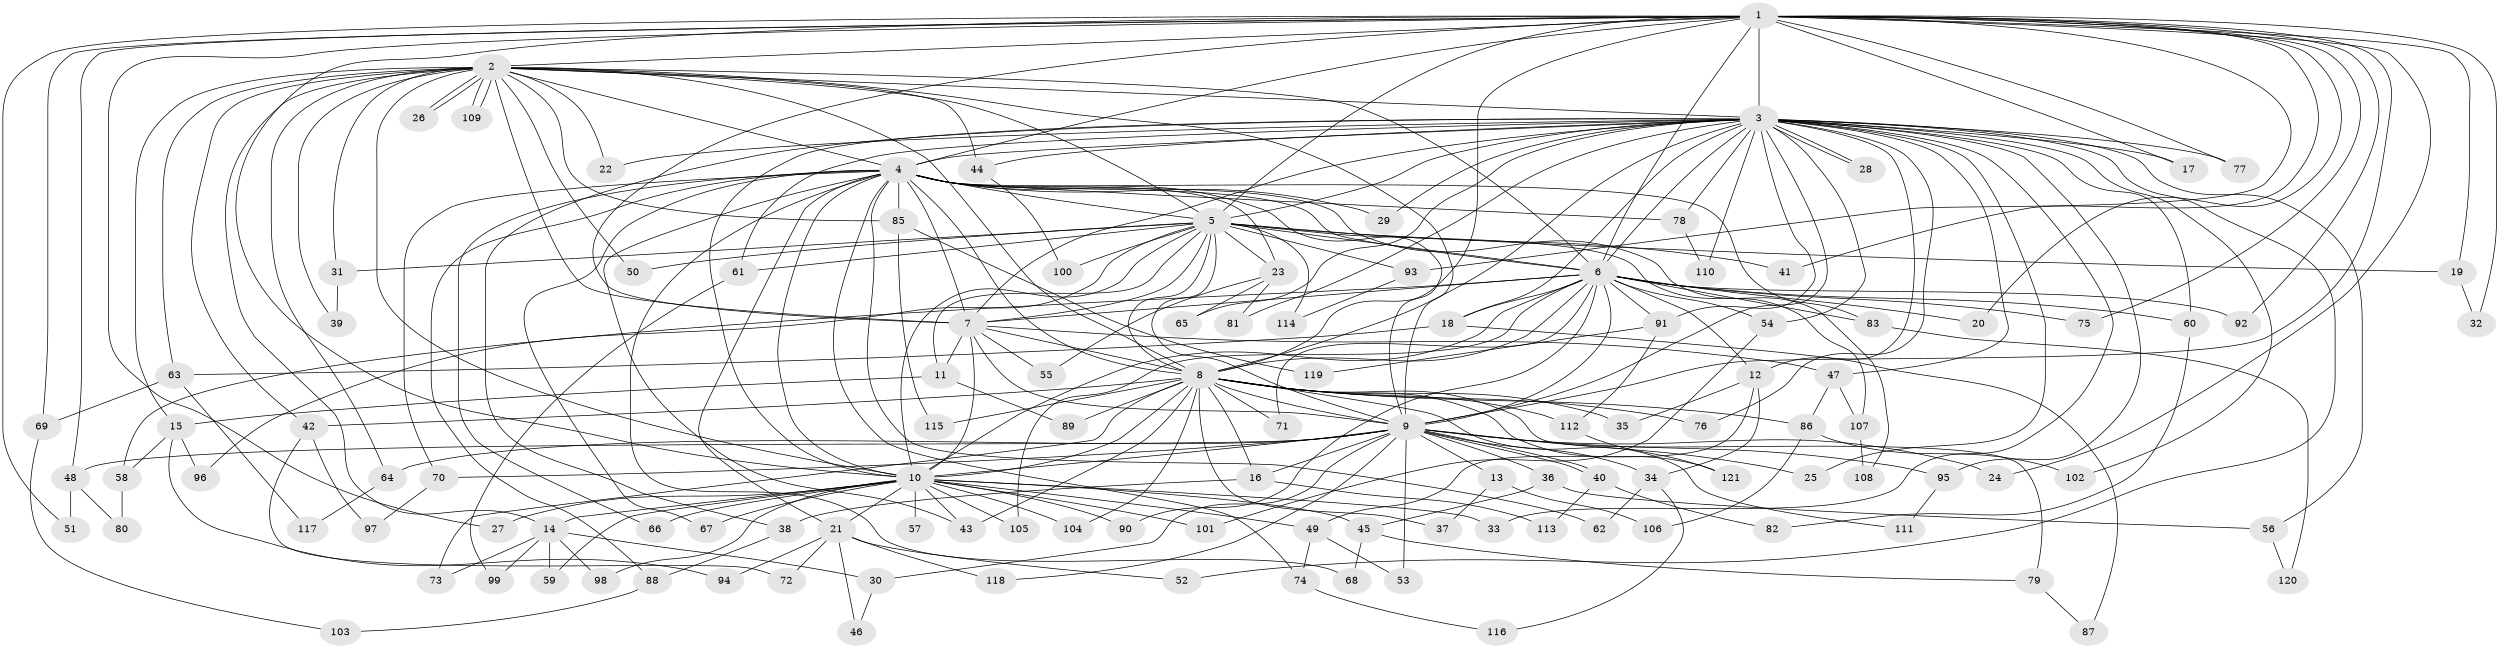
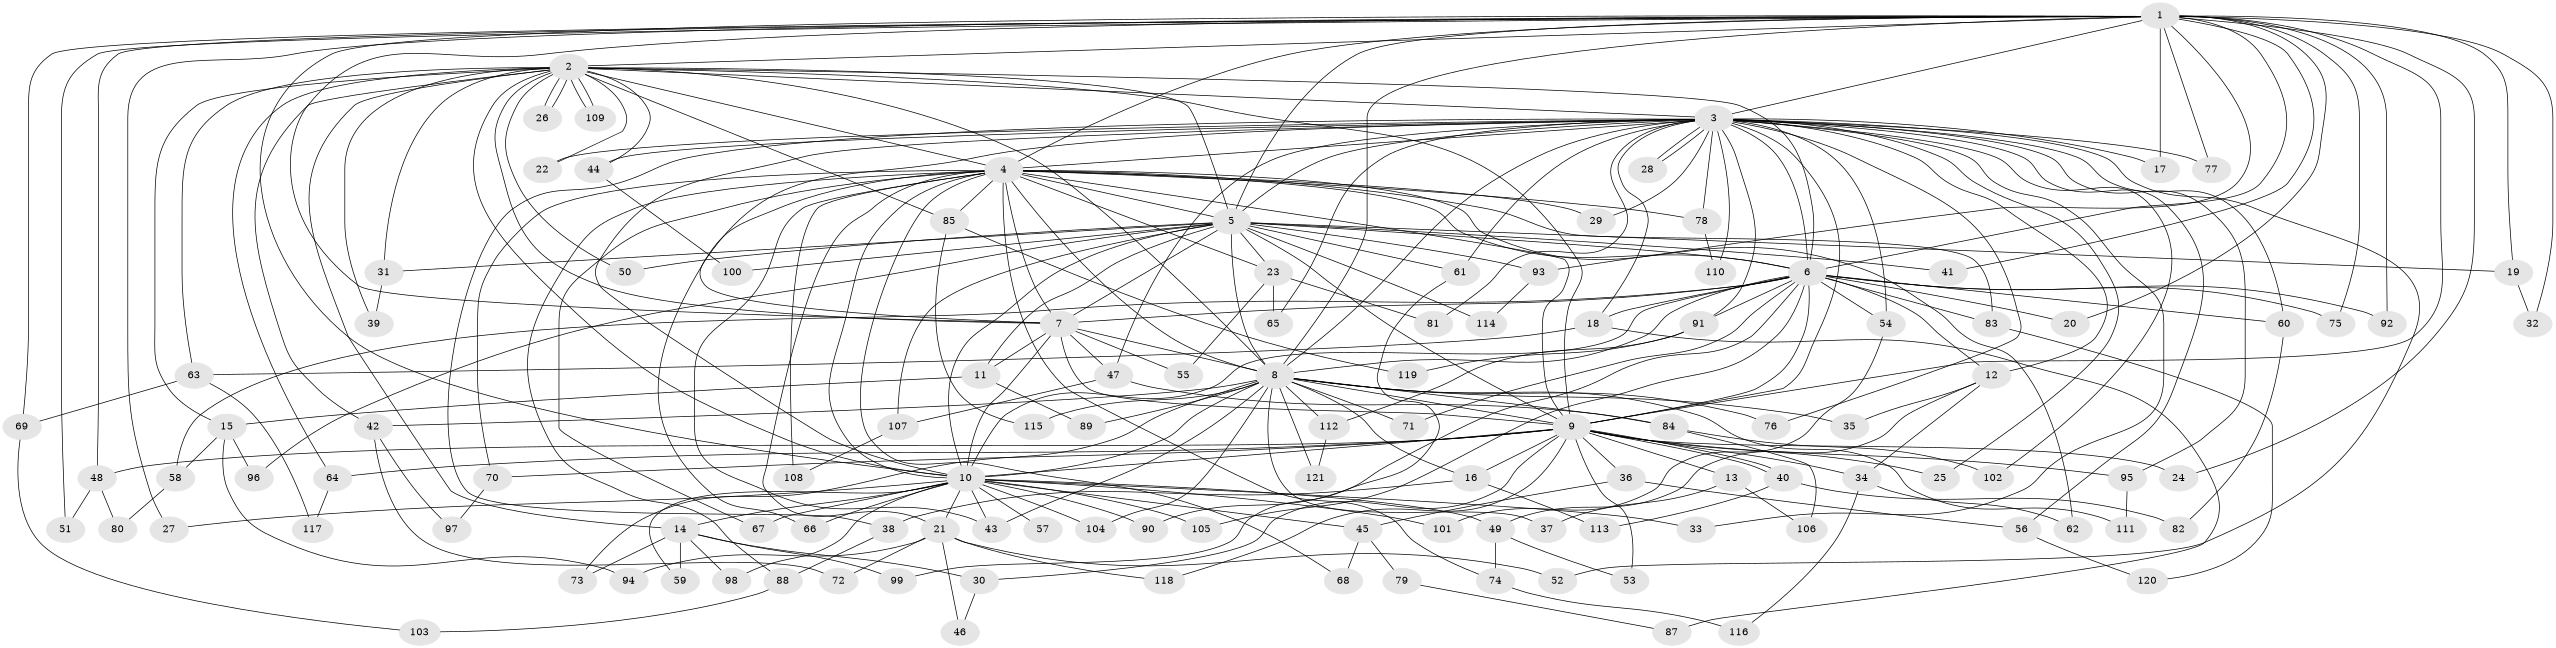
(1807, 427) -> (1669, 427)
(1761, 446) -> none
